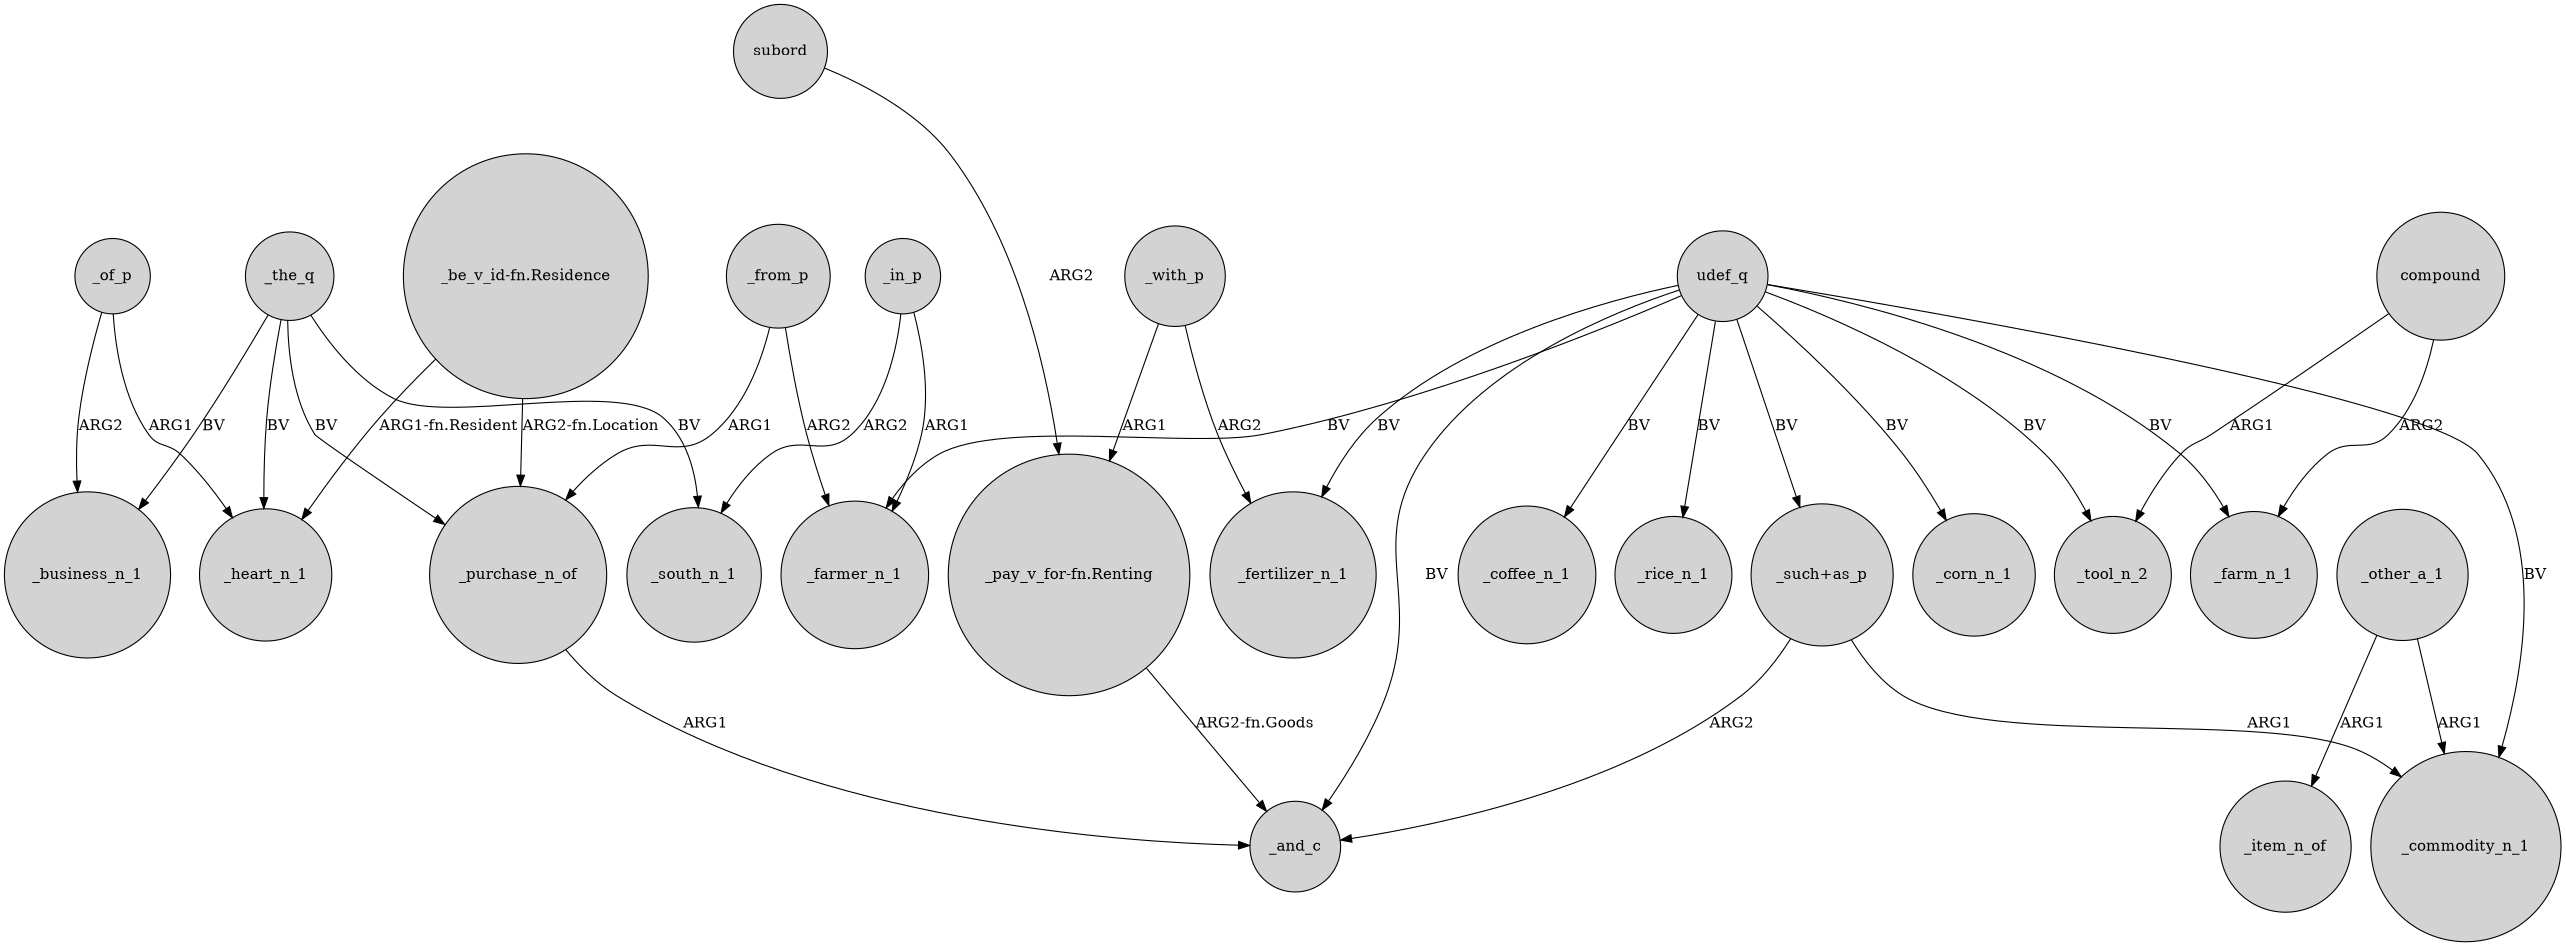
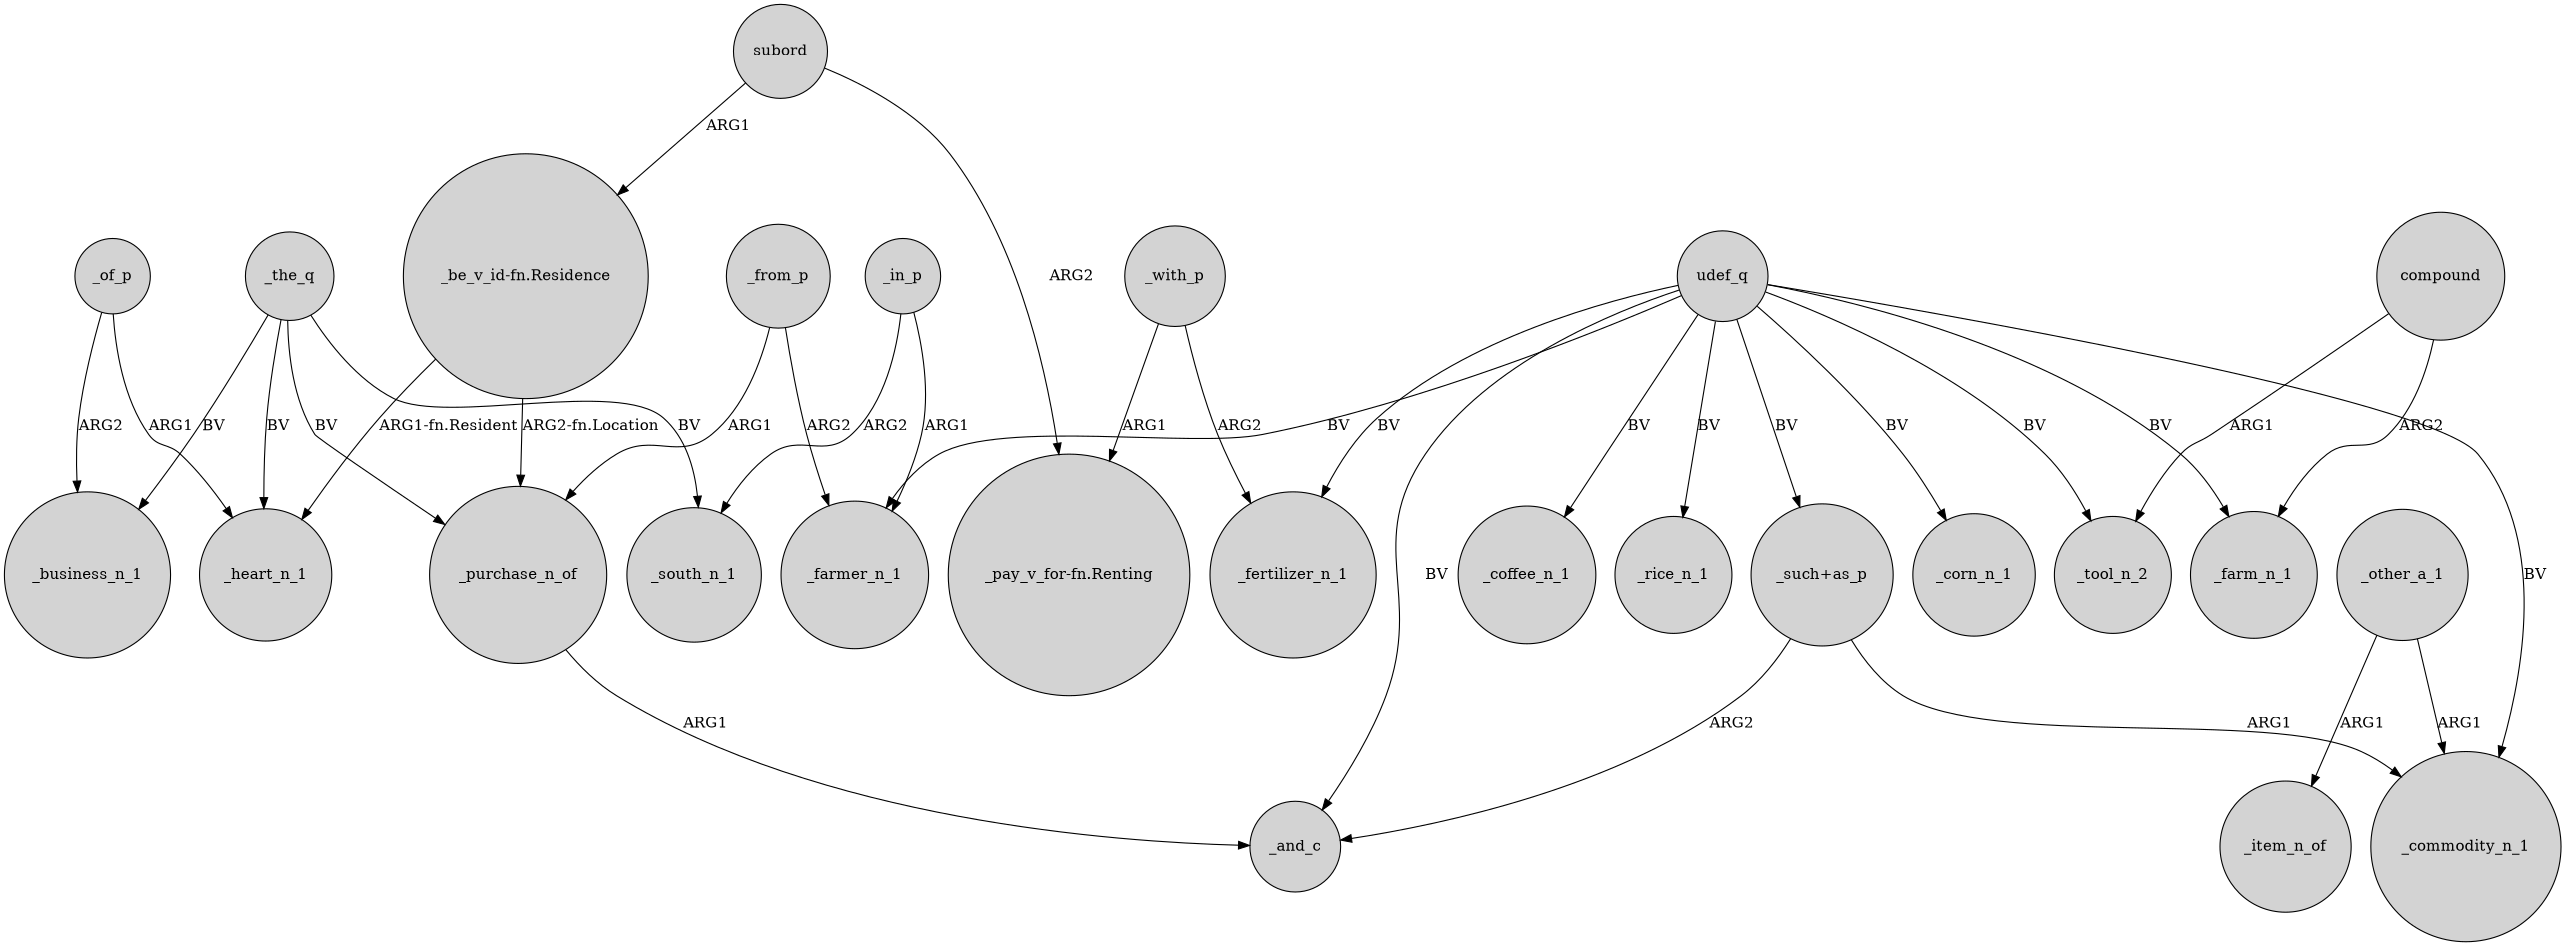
none -> (686, 135)
(1203, 735) -> none
